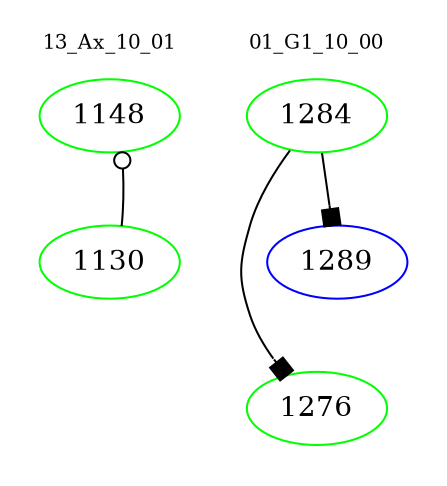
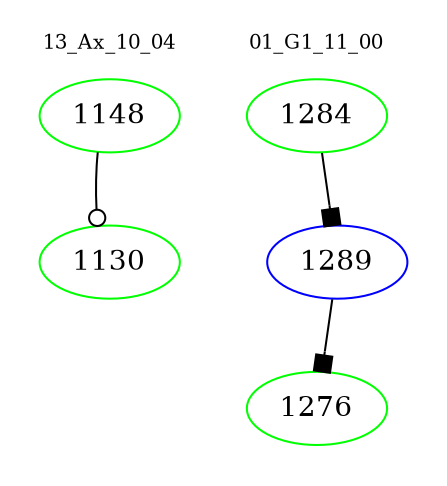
(110, 44) -> (110, 44)
(317, 44) -> (317, 44)
(123, 197) -> (96, 181)
(243, 252) -> (329, 325)
